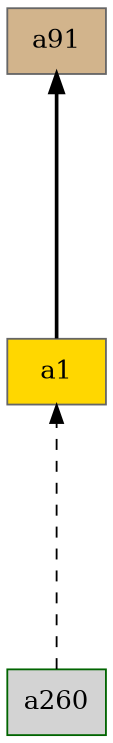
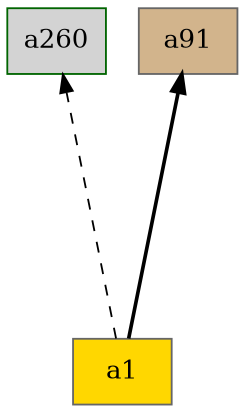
(57, 546) -> (91, 216)
